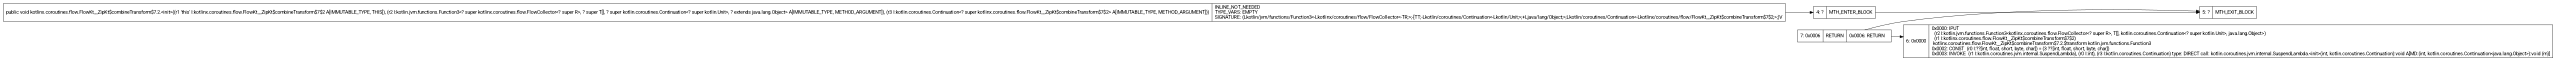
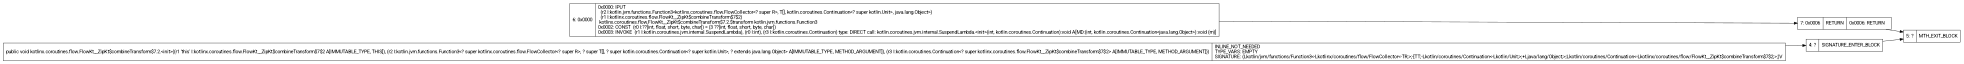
(1851, 12) -> (1851, 45)
(1896, 37) -> (1507, 22)
